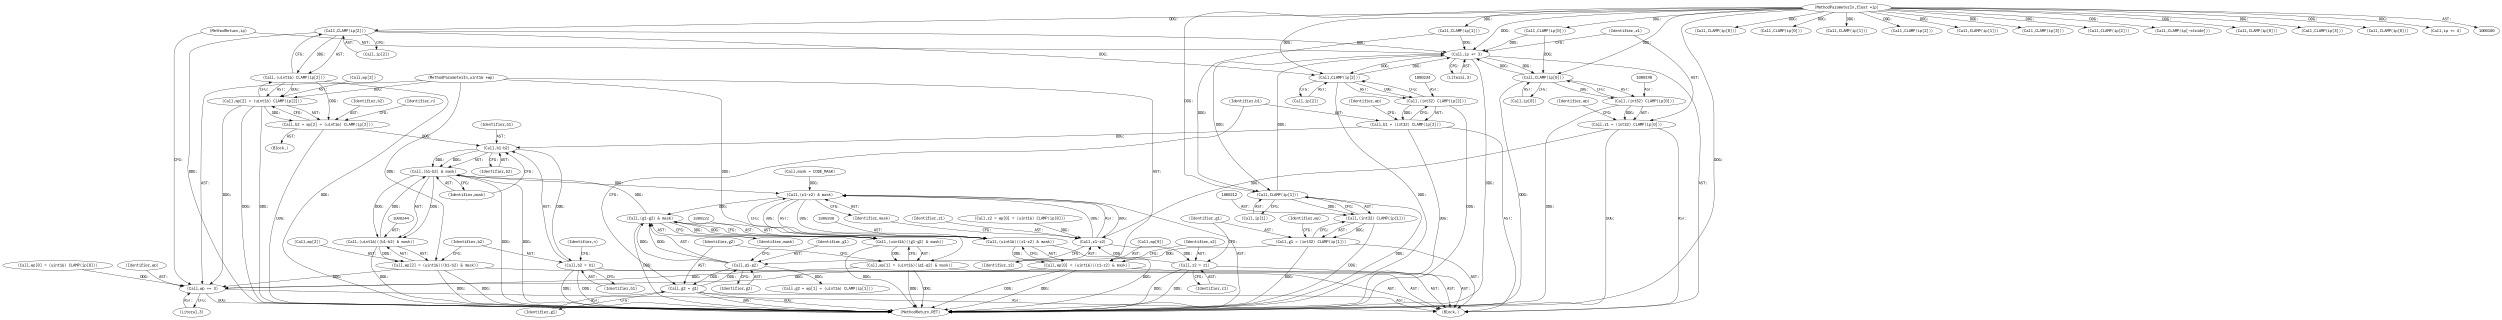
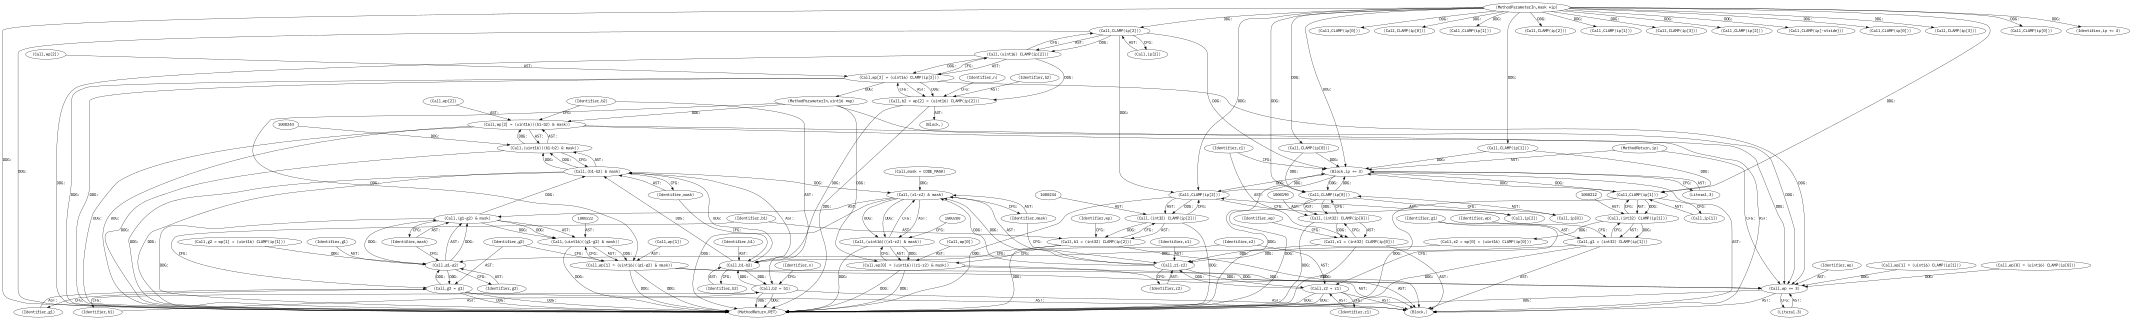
(1847, 8) -> (1527, 8)
(2446, 31) -> (2098, 31)
(2487, 31) -> none
(1467, 54) -> (1346, 172)
(364, 89) -> (861, 89)
(1121, 136) -> (1002, 254)
(1158, 172) -> (862, 183)
(207, 183) -> (1791, 195)
(397, 207) -> (584, 160)
(548, 207) -> (745, 277)
(725, 207) -> (854, 207)
(397, 230) -> (436, 136)
(879, 230) -> (942, 230)
none -> (1351, 231)
(730, 233) -> none
none -> (668, 242)
(1243, 254) -> (707, 254)
none -> (1921, 265)
(800, 273) -> (344, 257)
(1269, 299) -> (1571, 233)
